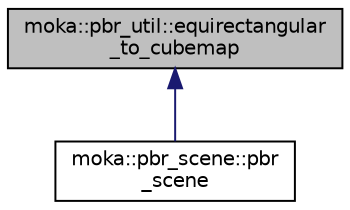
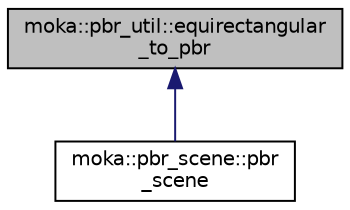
(175, 39) -> (175, 39)
